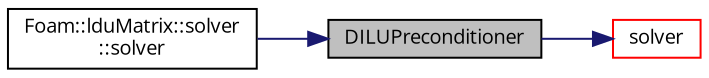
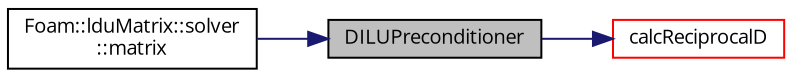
(132, 39) -> (132, 39)
(657, 39) -> (699, 39)
